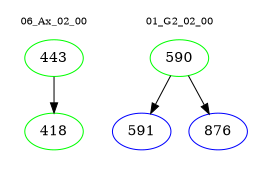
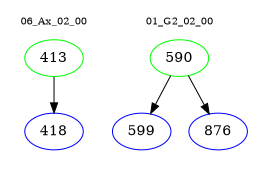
(54, 58) -> (54, 58)
(54, 132) -> (54, 132)
(142, 132) -> (142, 132)
